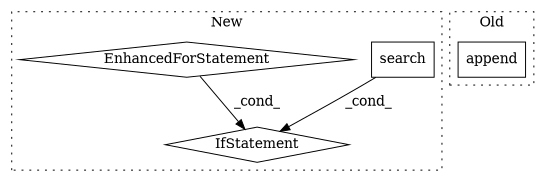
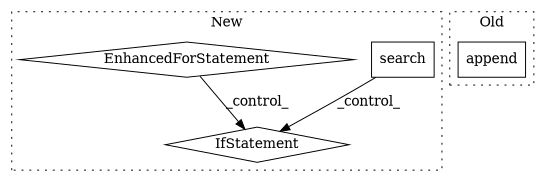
(257, 102) -> (257, 102)
(369, 102) -> (369, 102)
